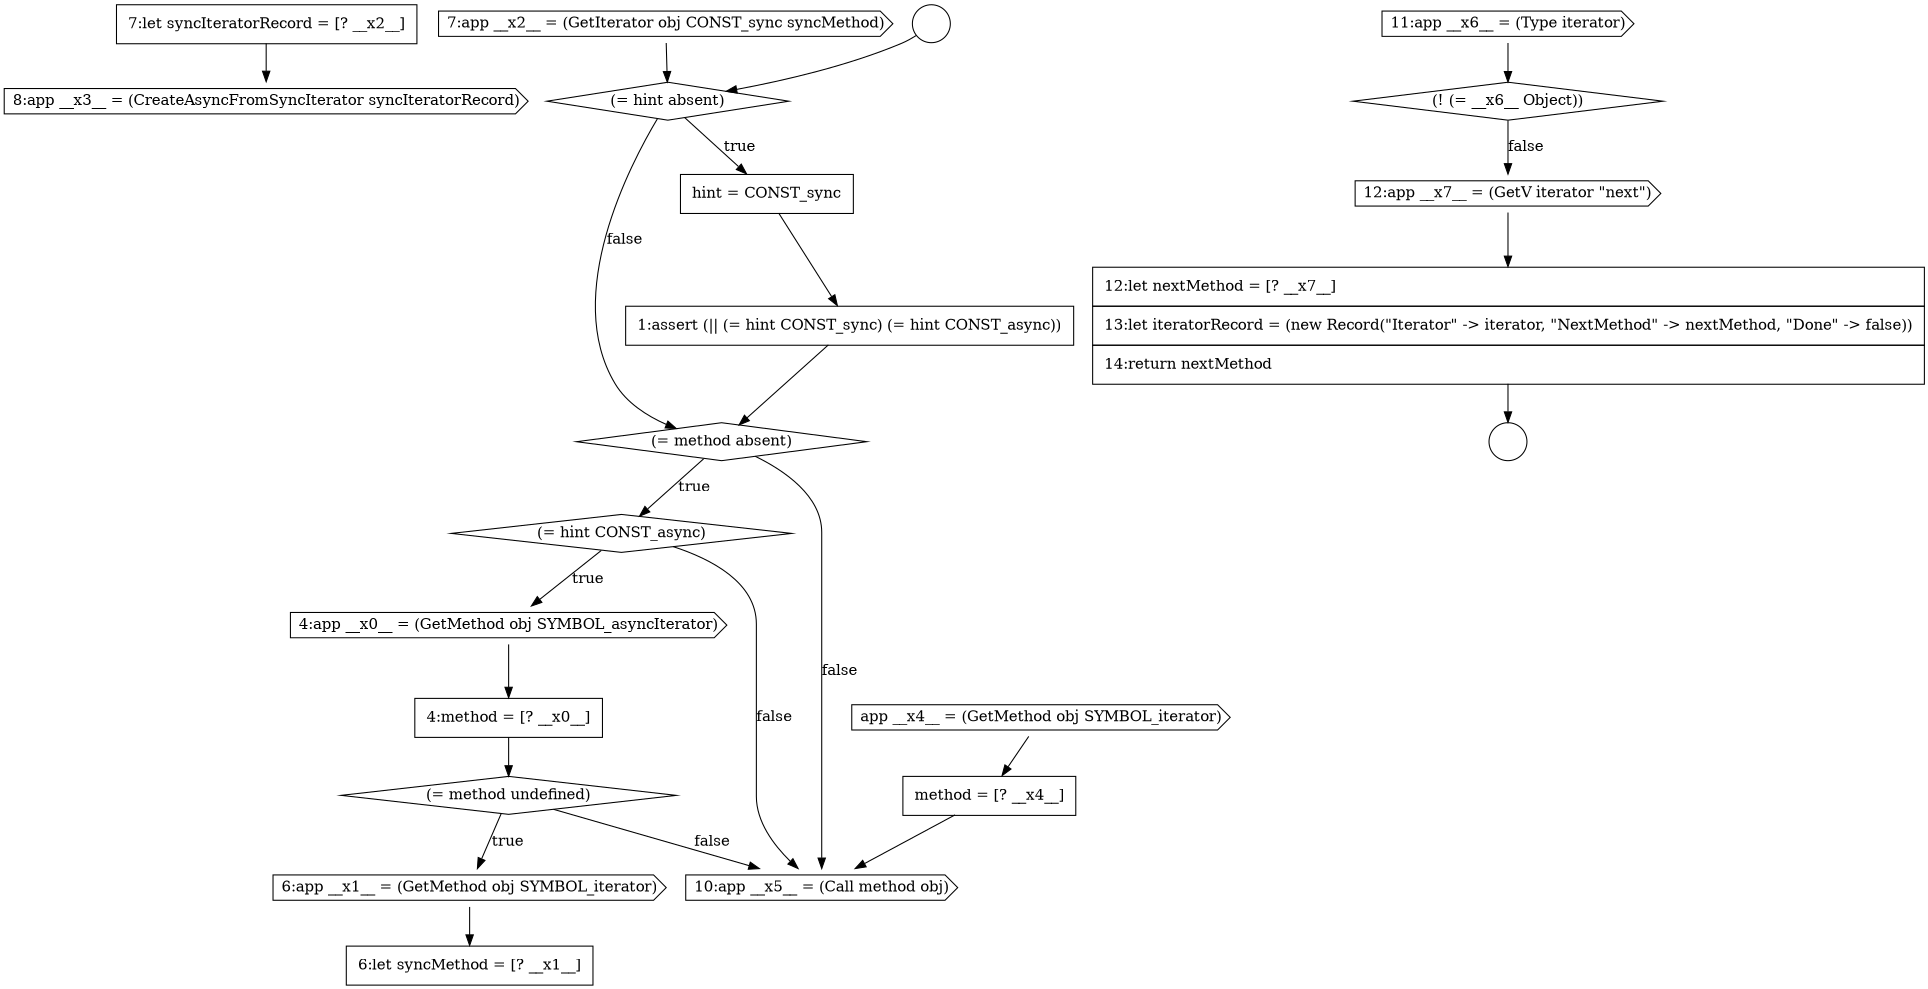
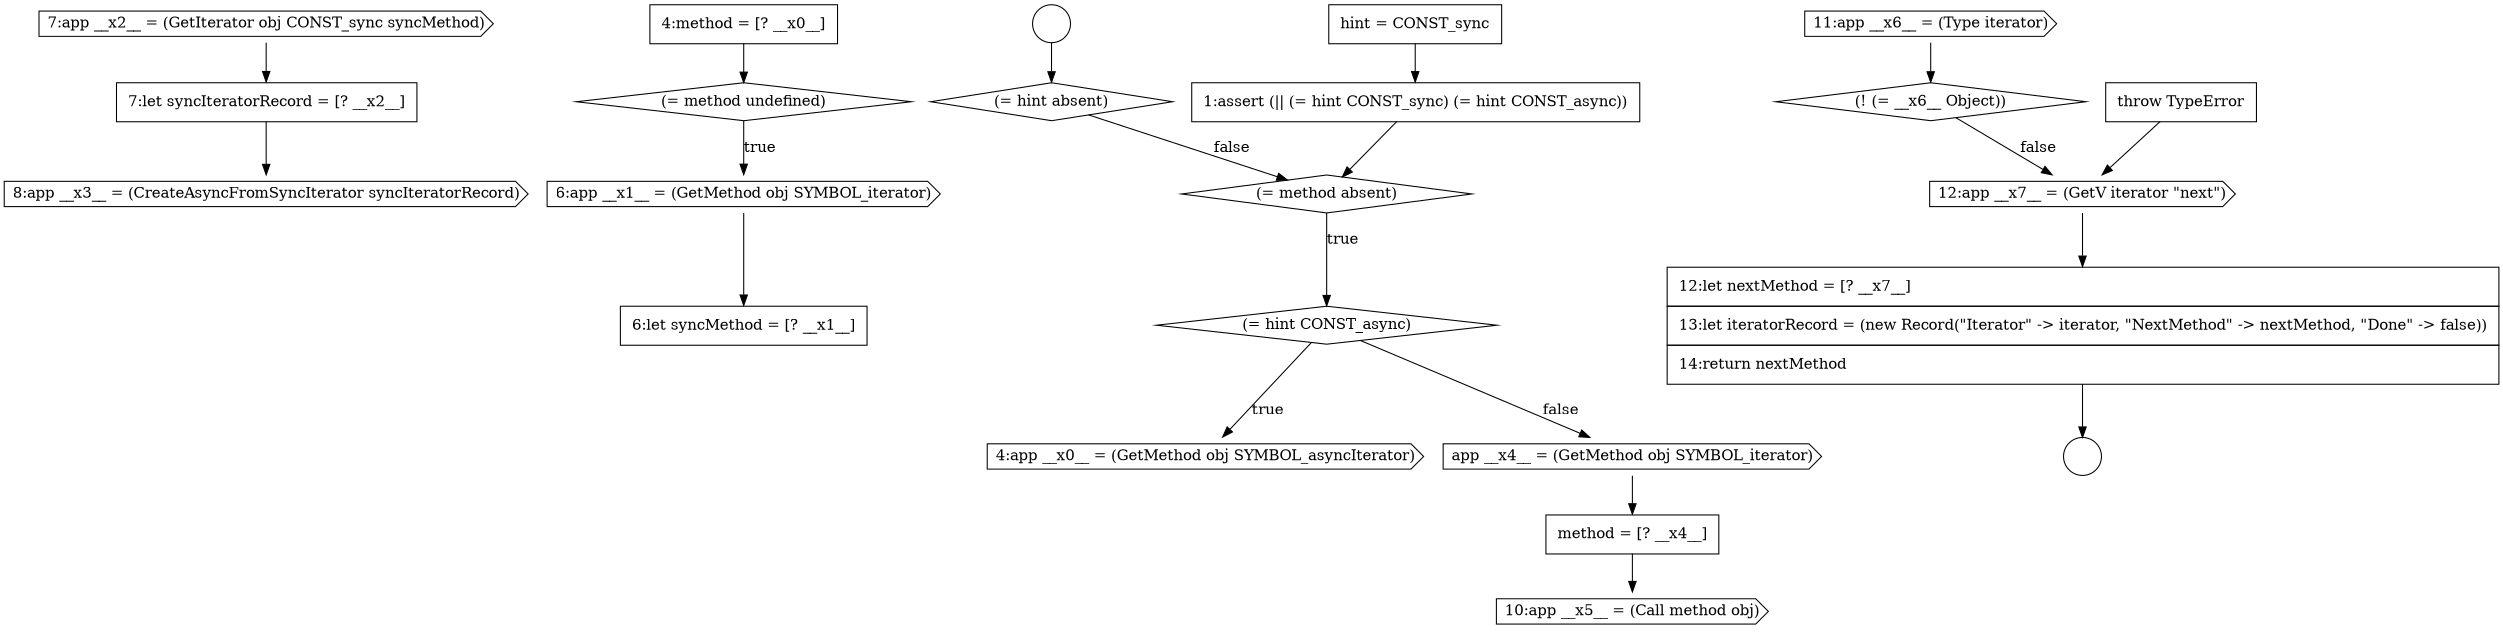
(667, 57) -> (266, 57)
none -> (2181, 102)
(712, 142) -> none
(822, 642) -> none
(509, 666) -> none
(756, 687) -> (1470, 387)
(651, 838) -> none
